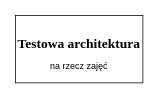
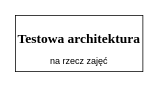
(79, 49) -> (79, 44)
